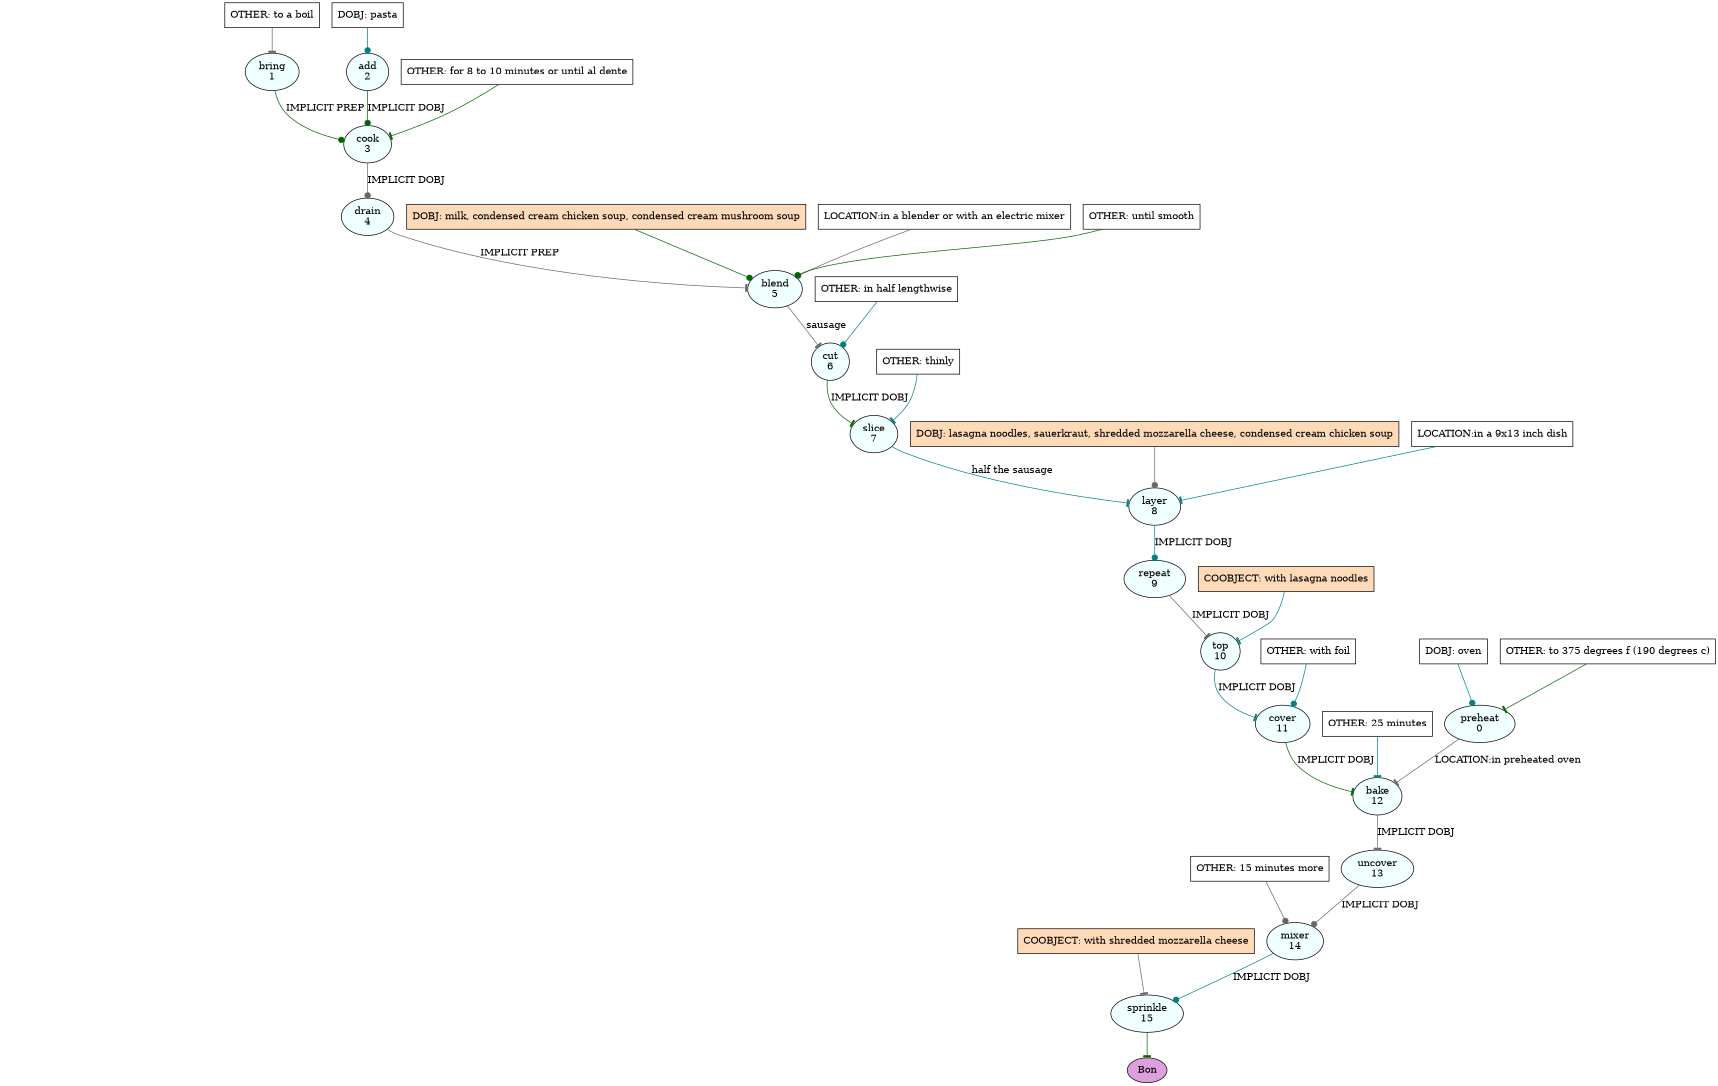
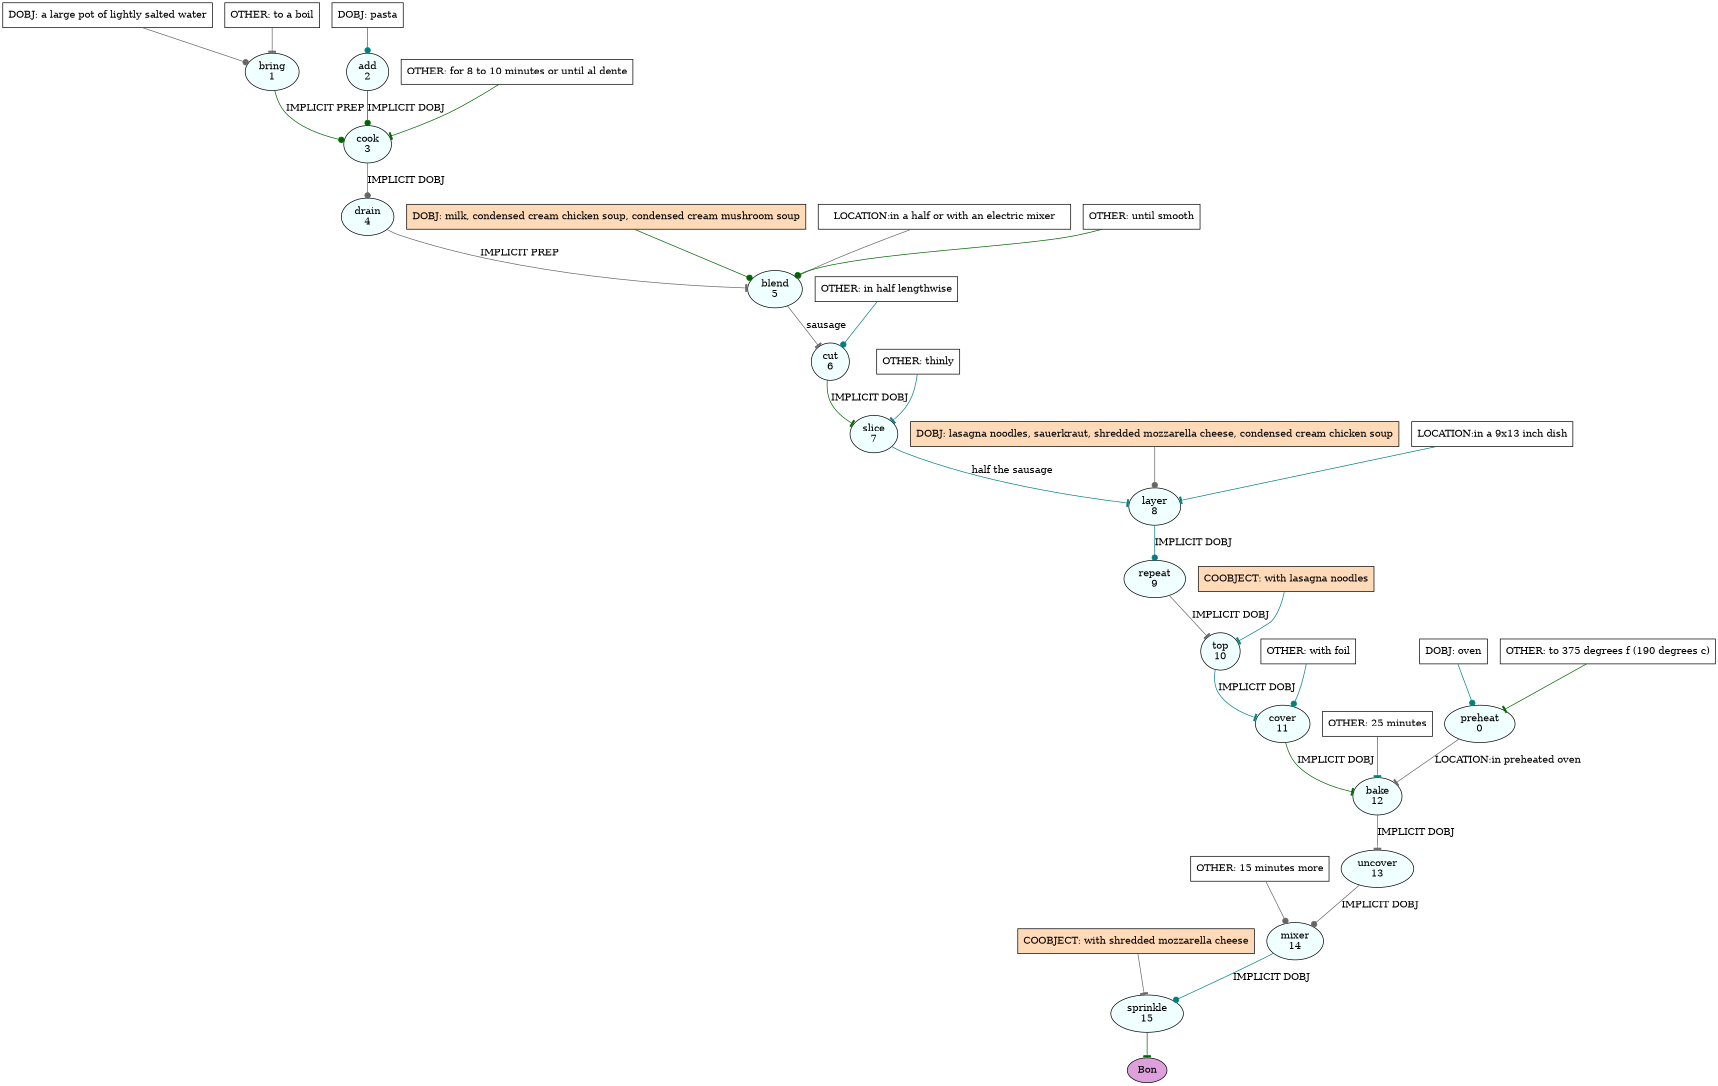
none -> (108, 15)
(944, 217) -> (944, 217)
